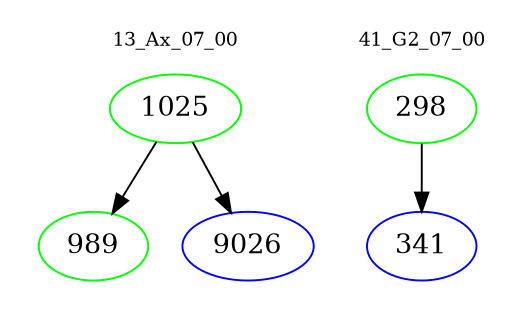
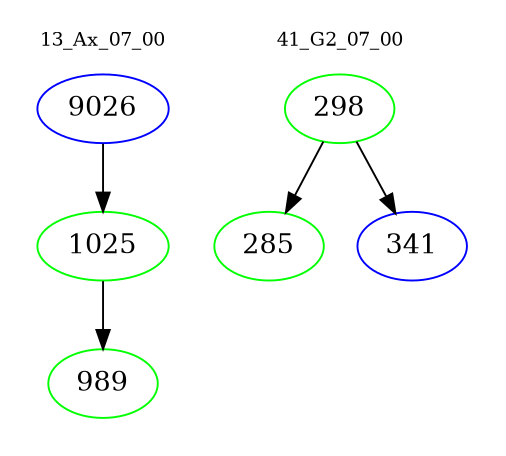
(207, 169) -> (103, 168)
none -> (269, 246)
